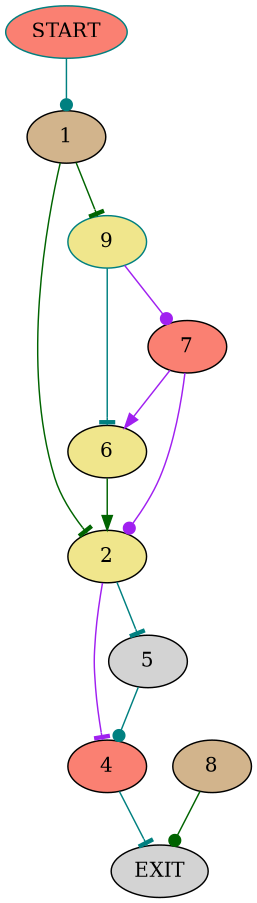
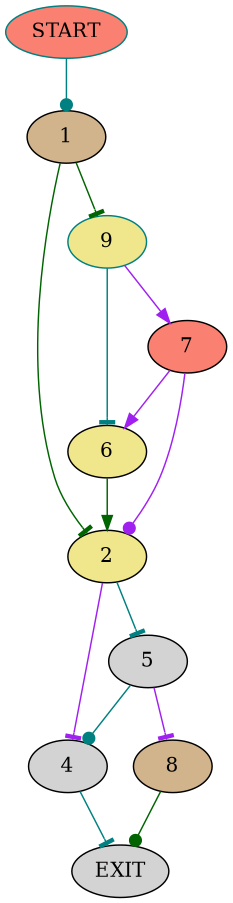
(144, 290) -> (143, 289)
none -> (159, 710)
(107, 766) -> (68, 766)
